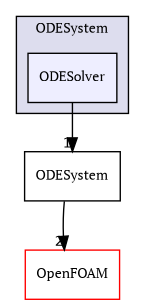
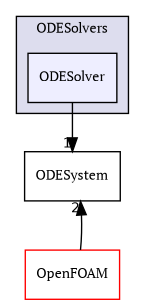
(72, 29) -> (72, 29)
(63, 219) -> (82, 233)
